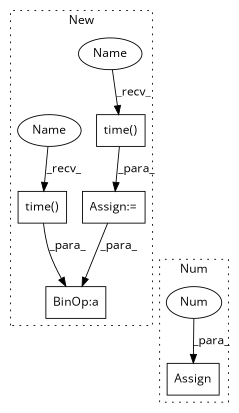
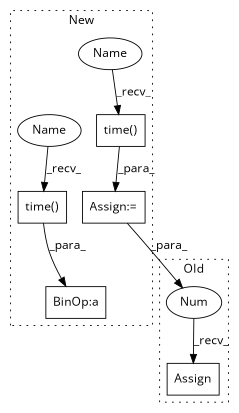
(97, 251) -> (147, 246)
(194, 269) -> (194, 269)
(212, 341) -> (212, 341)
